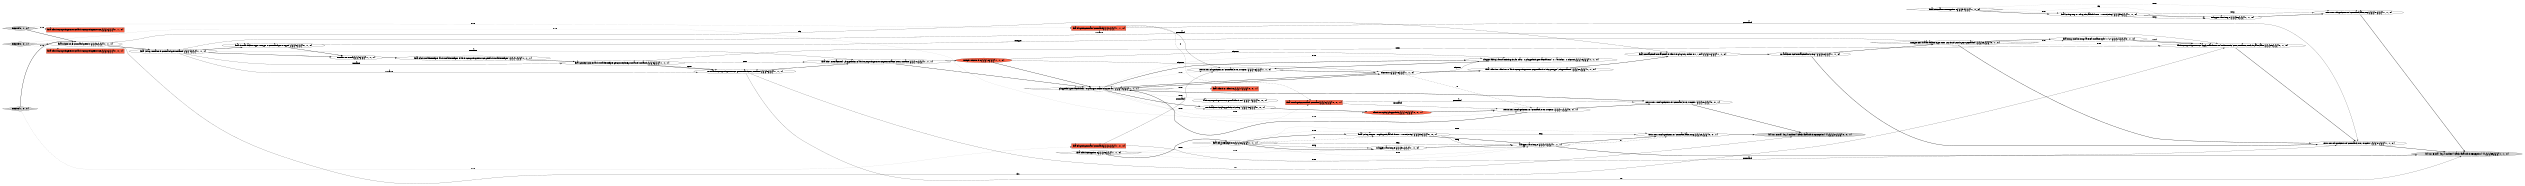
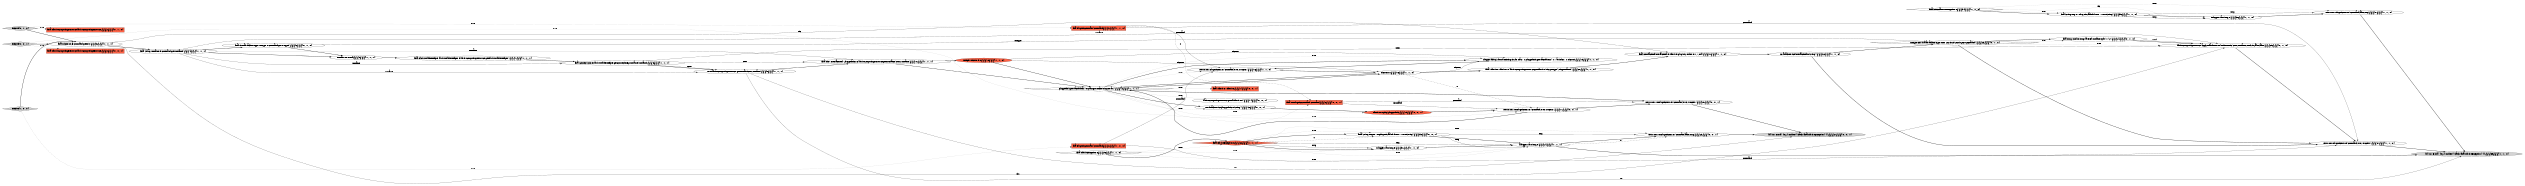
(1235, 143) -> (1235, 143)
